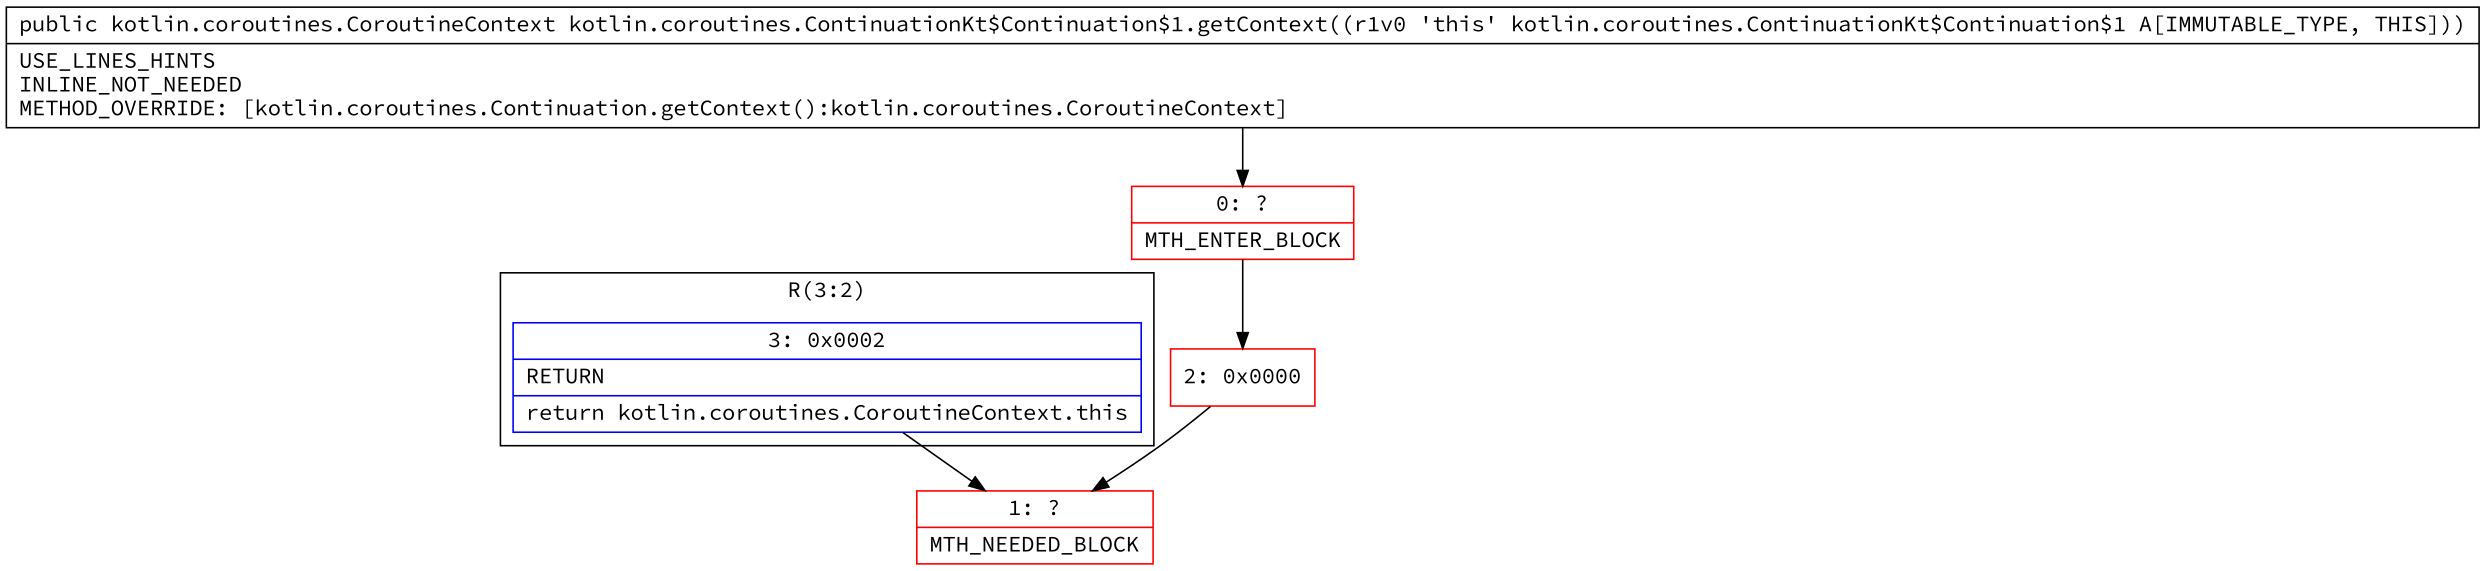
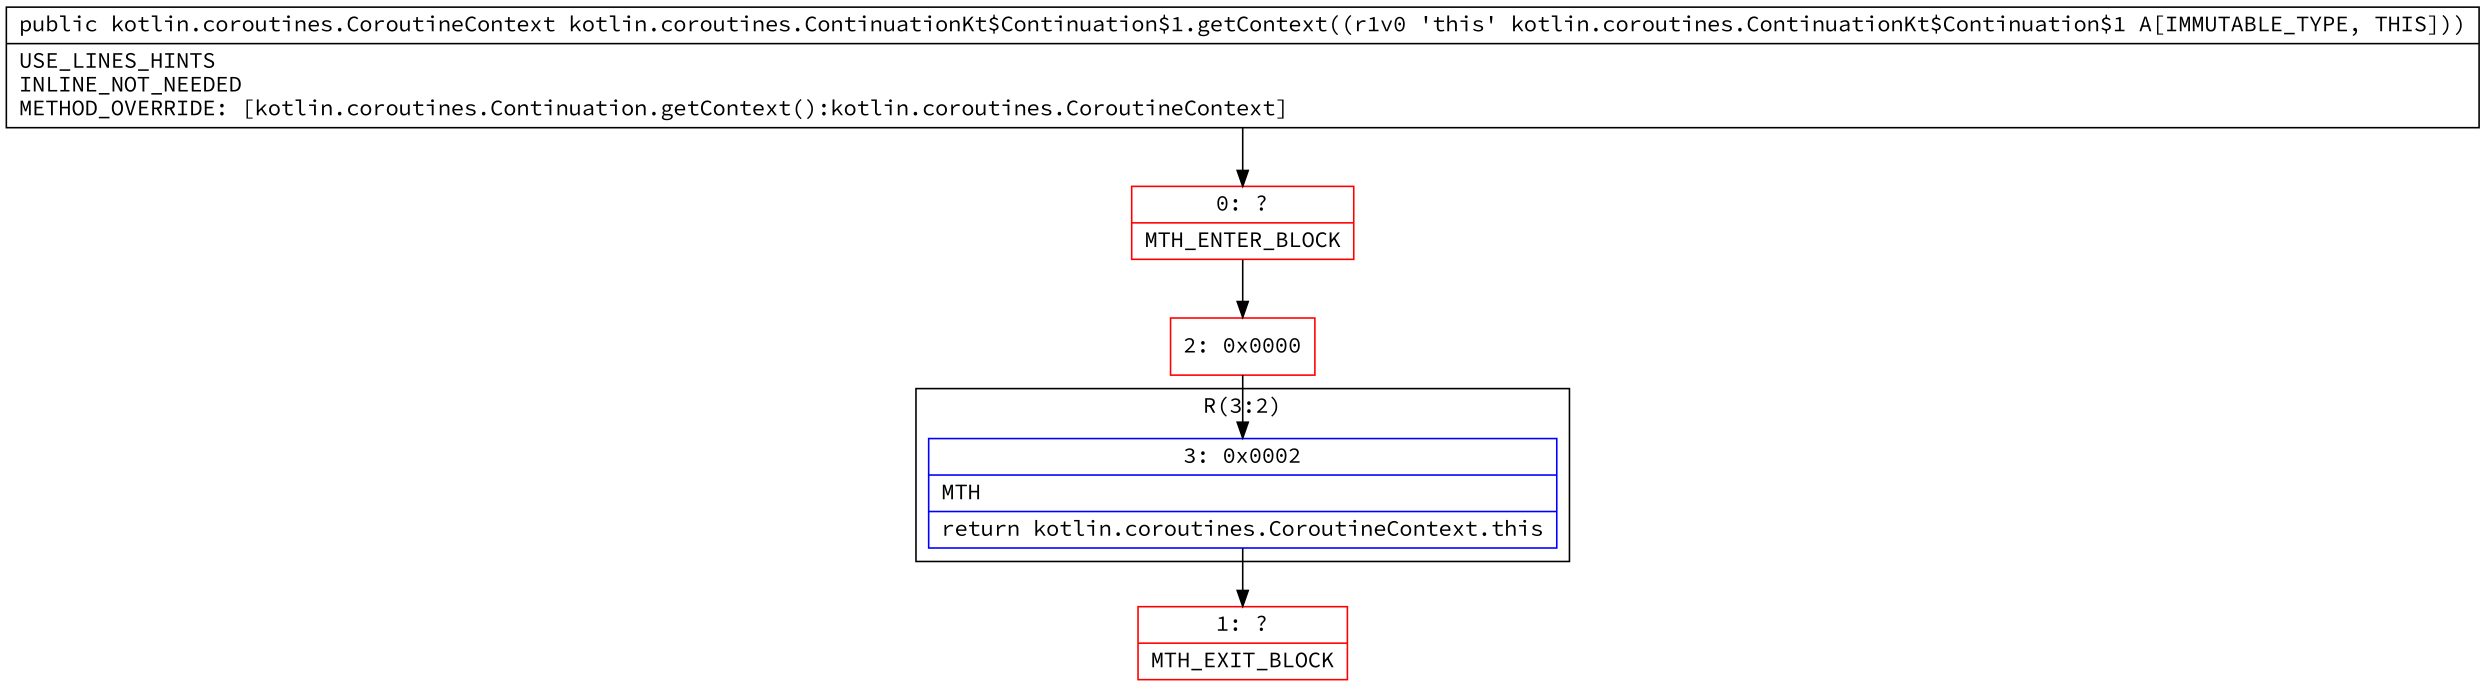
(565, 377) -> (961, 492)
(1165, 442) -> (1243, 399)
(1035, 545) -> (1243, 661)
